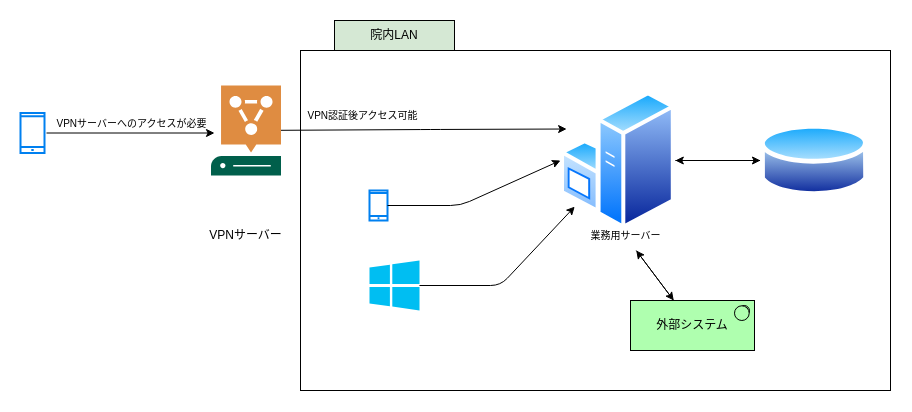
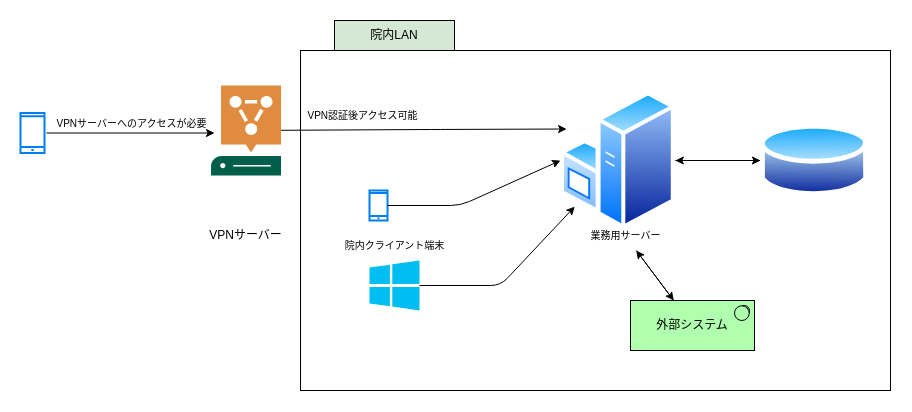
none -> (395, 246)
